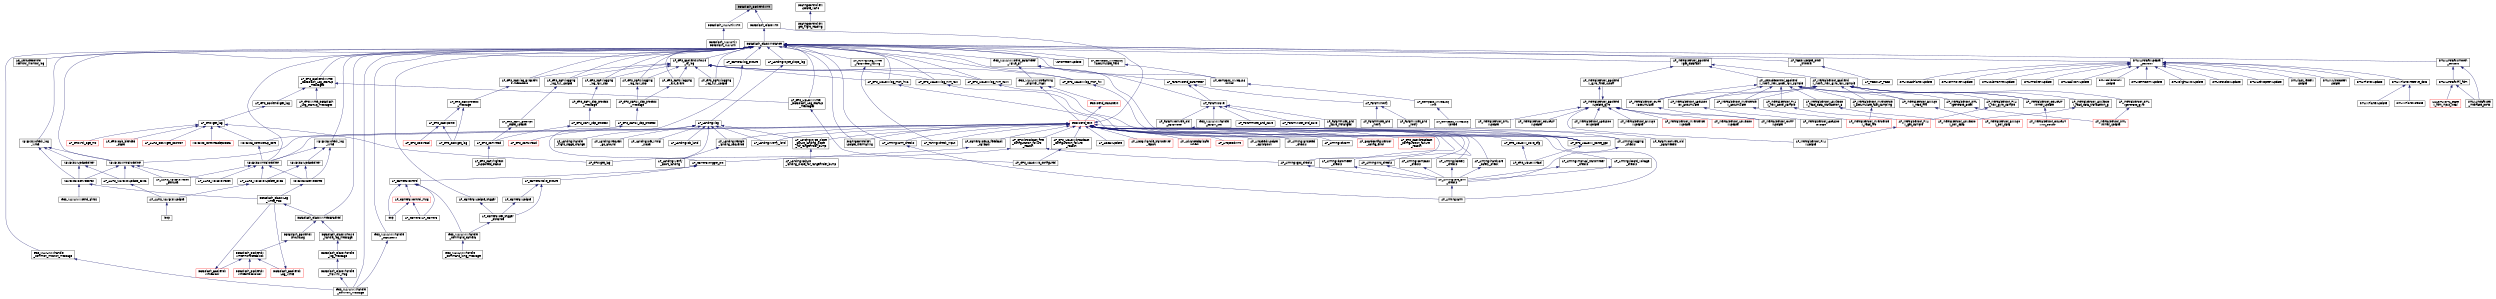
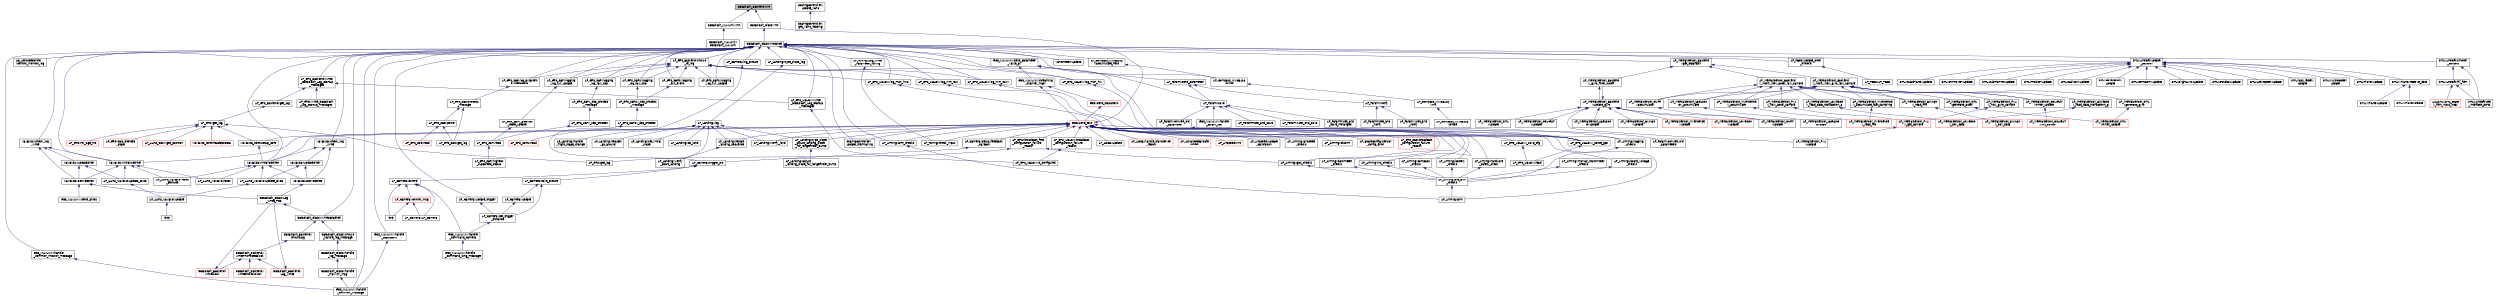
(810, 26) -> (810, 26)
(1781, 82) -> (1781, 82)
